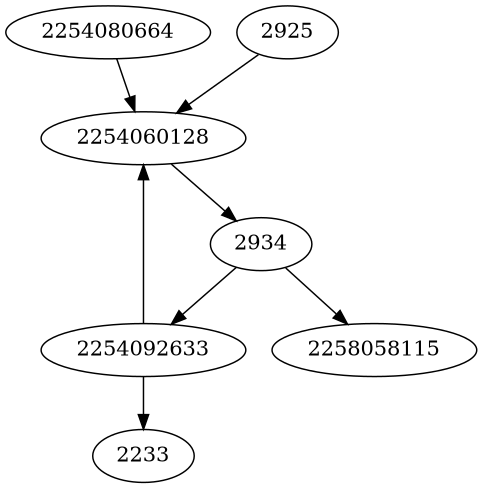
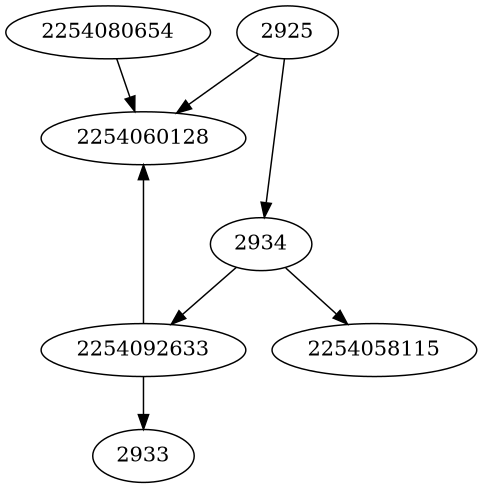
(108, 32) -> (108, 32)
(198, 188) -> (275, 131)
(374, 350) -> (374, 350)
(143, 456) -> (143, 456)
